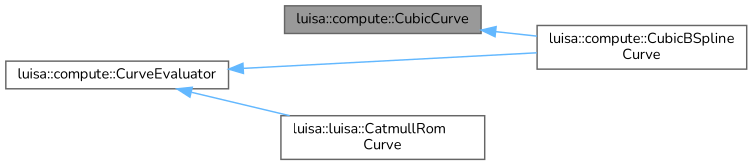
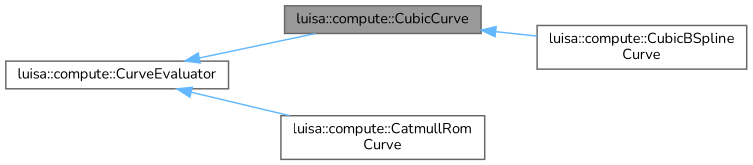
(390, 61) -> (257, 46)
(383, 138) -> (383, 138)
